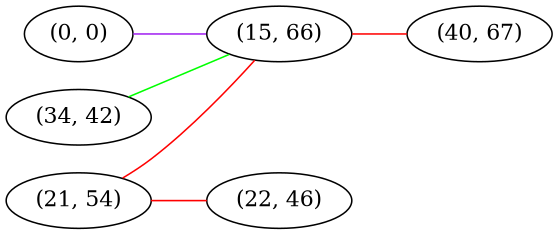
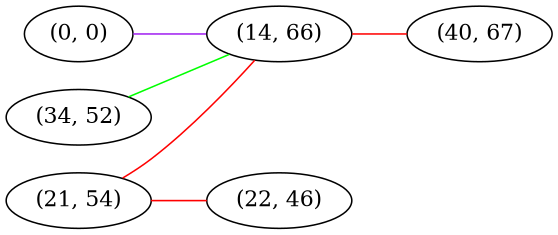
(279, 34) -> (279, 34)
(79, 117) -> (79, 117)
